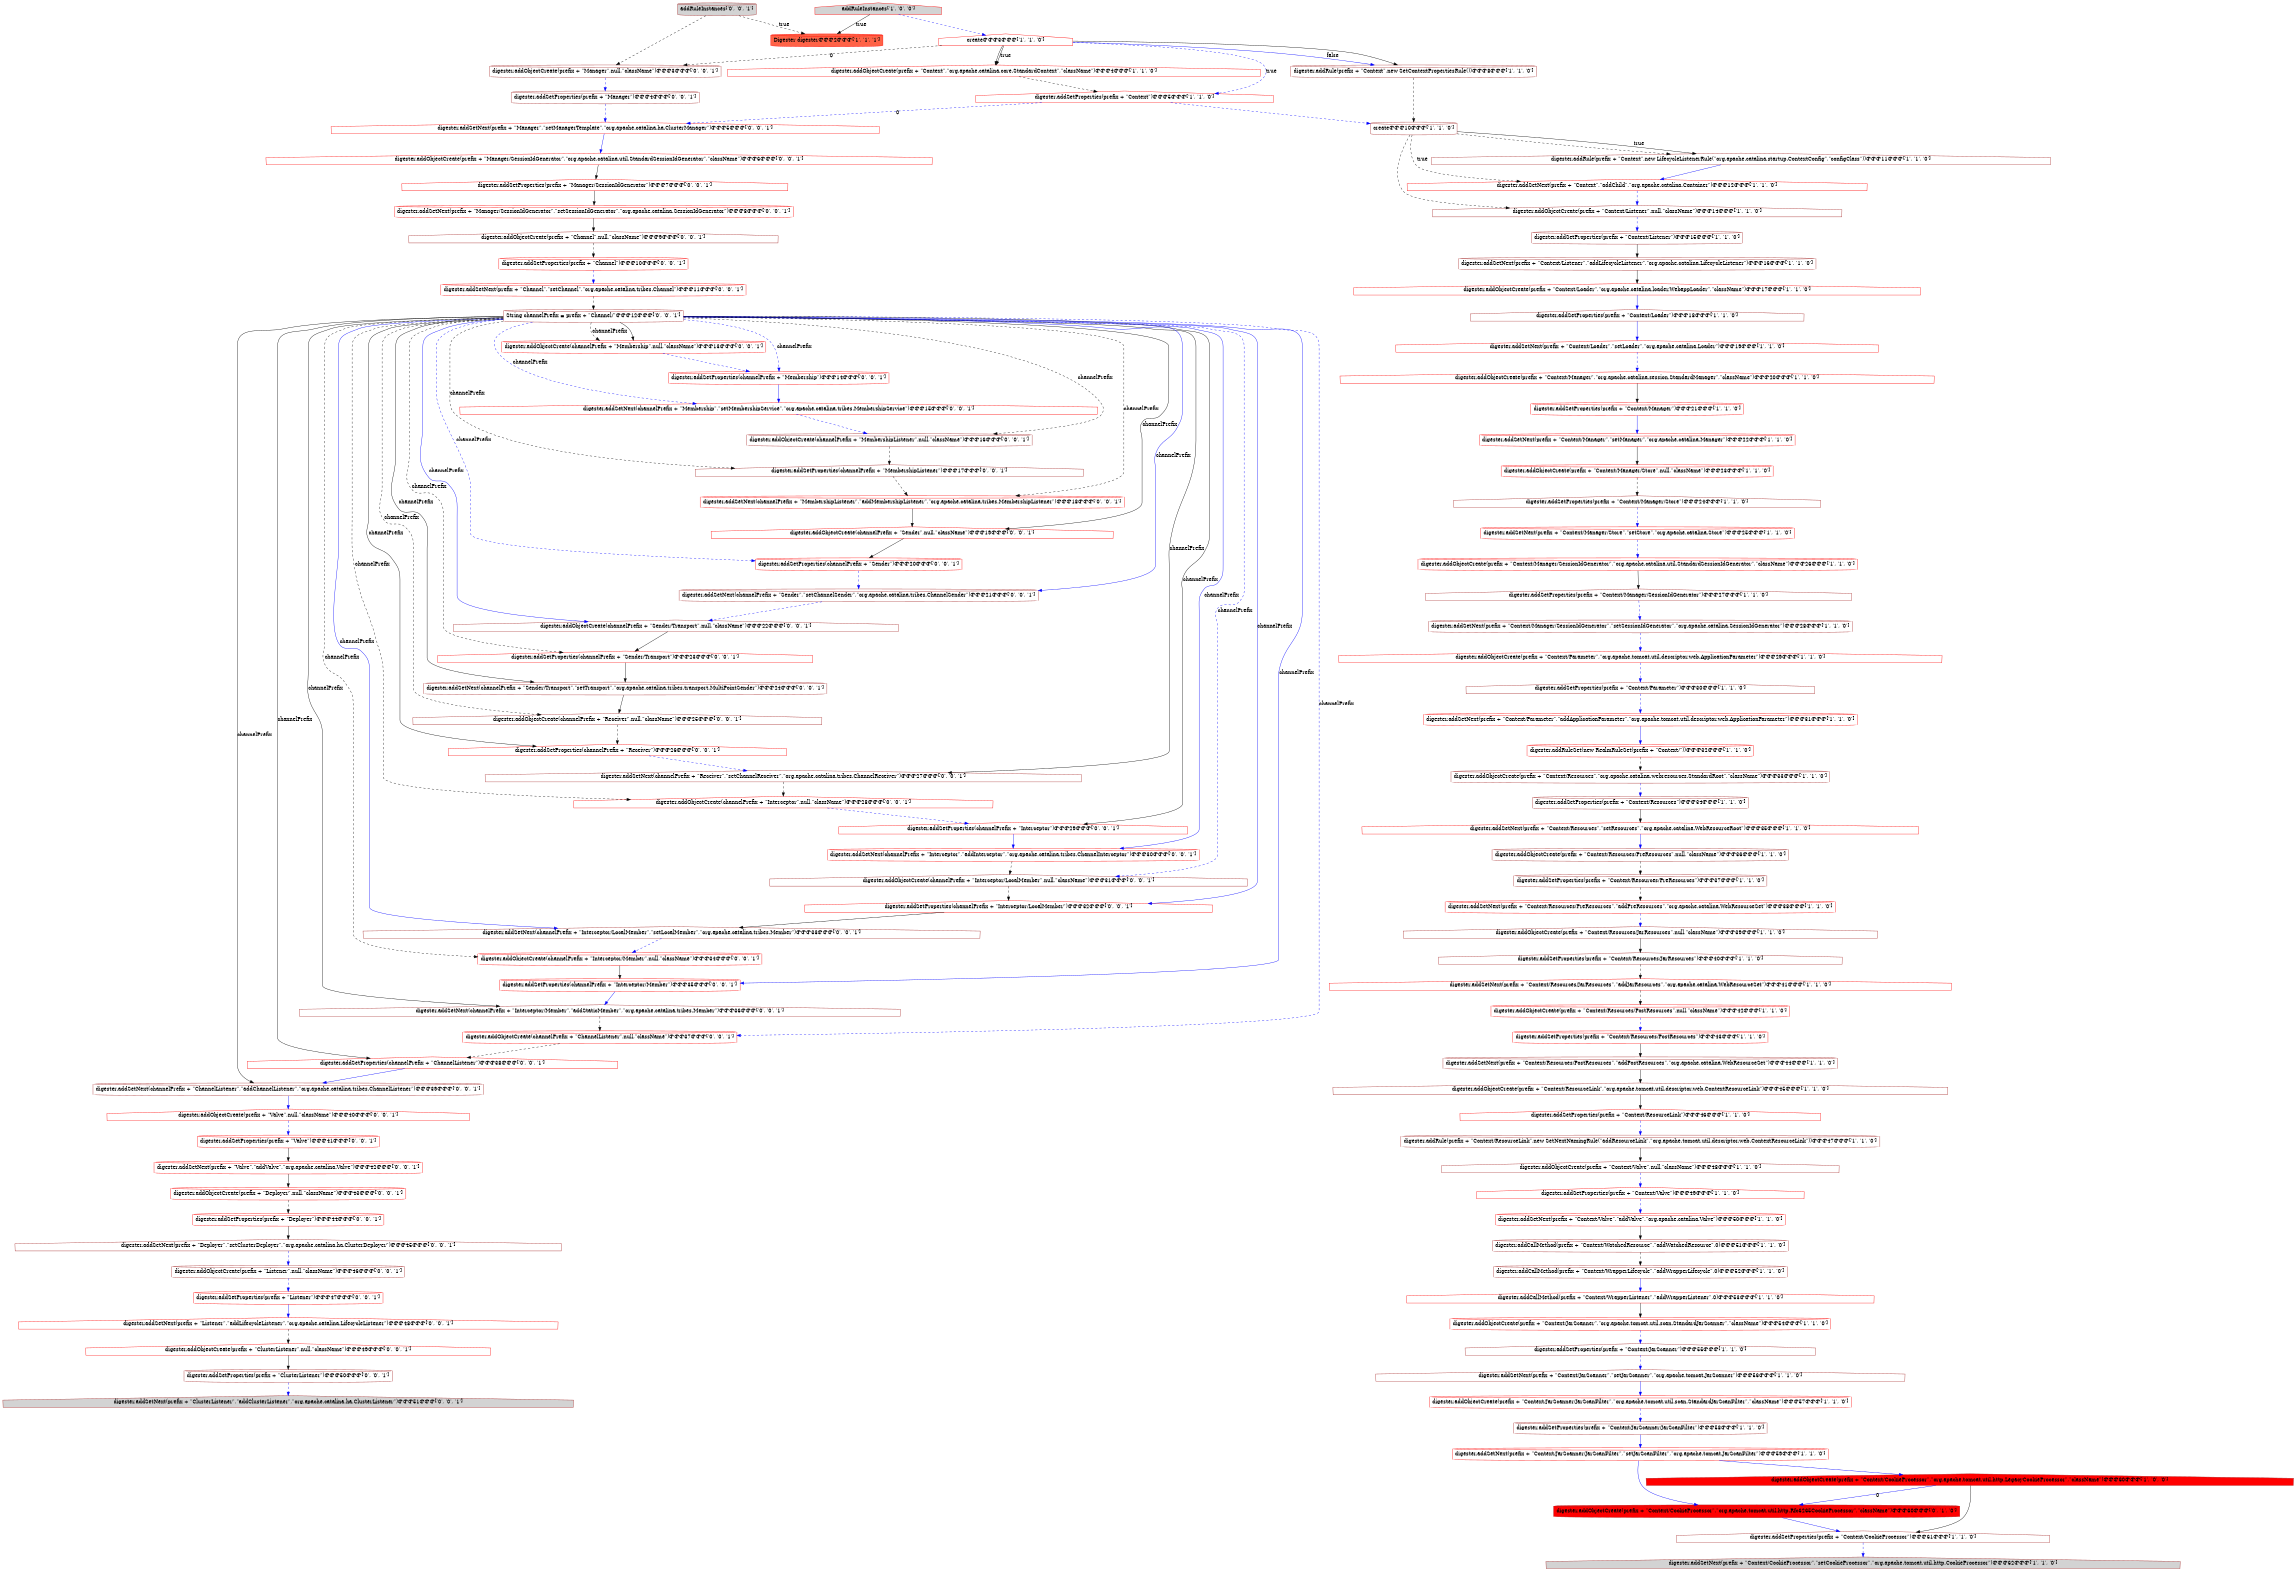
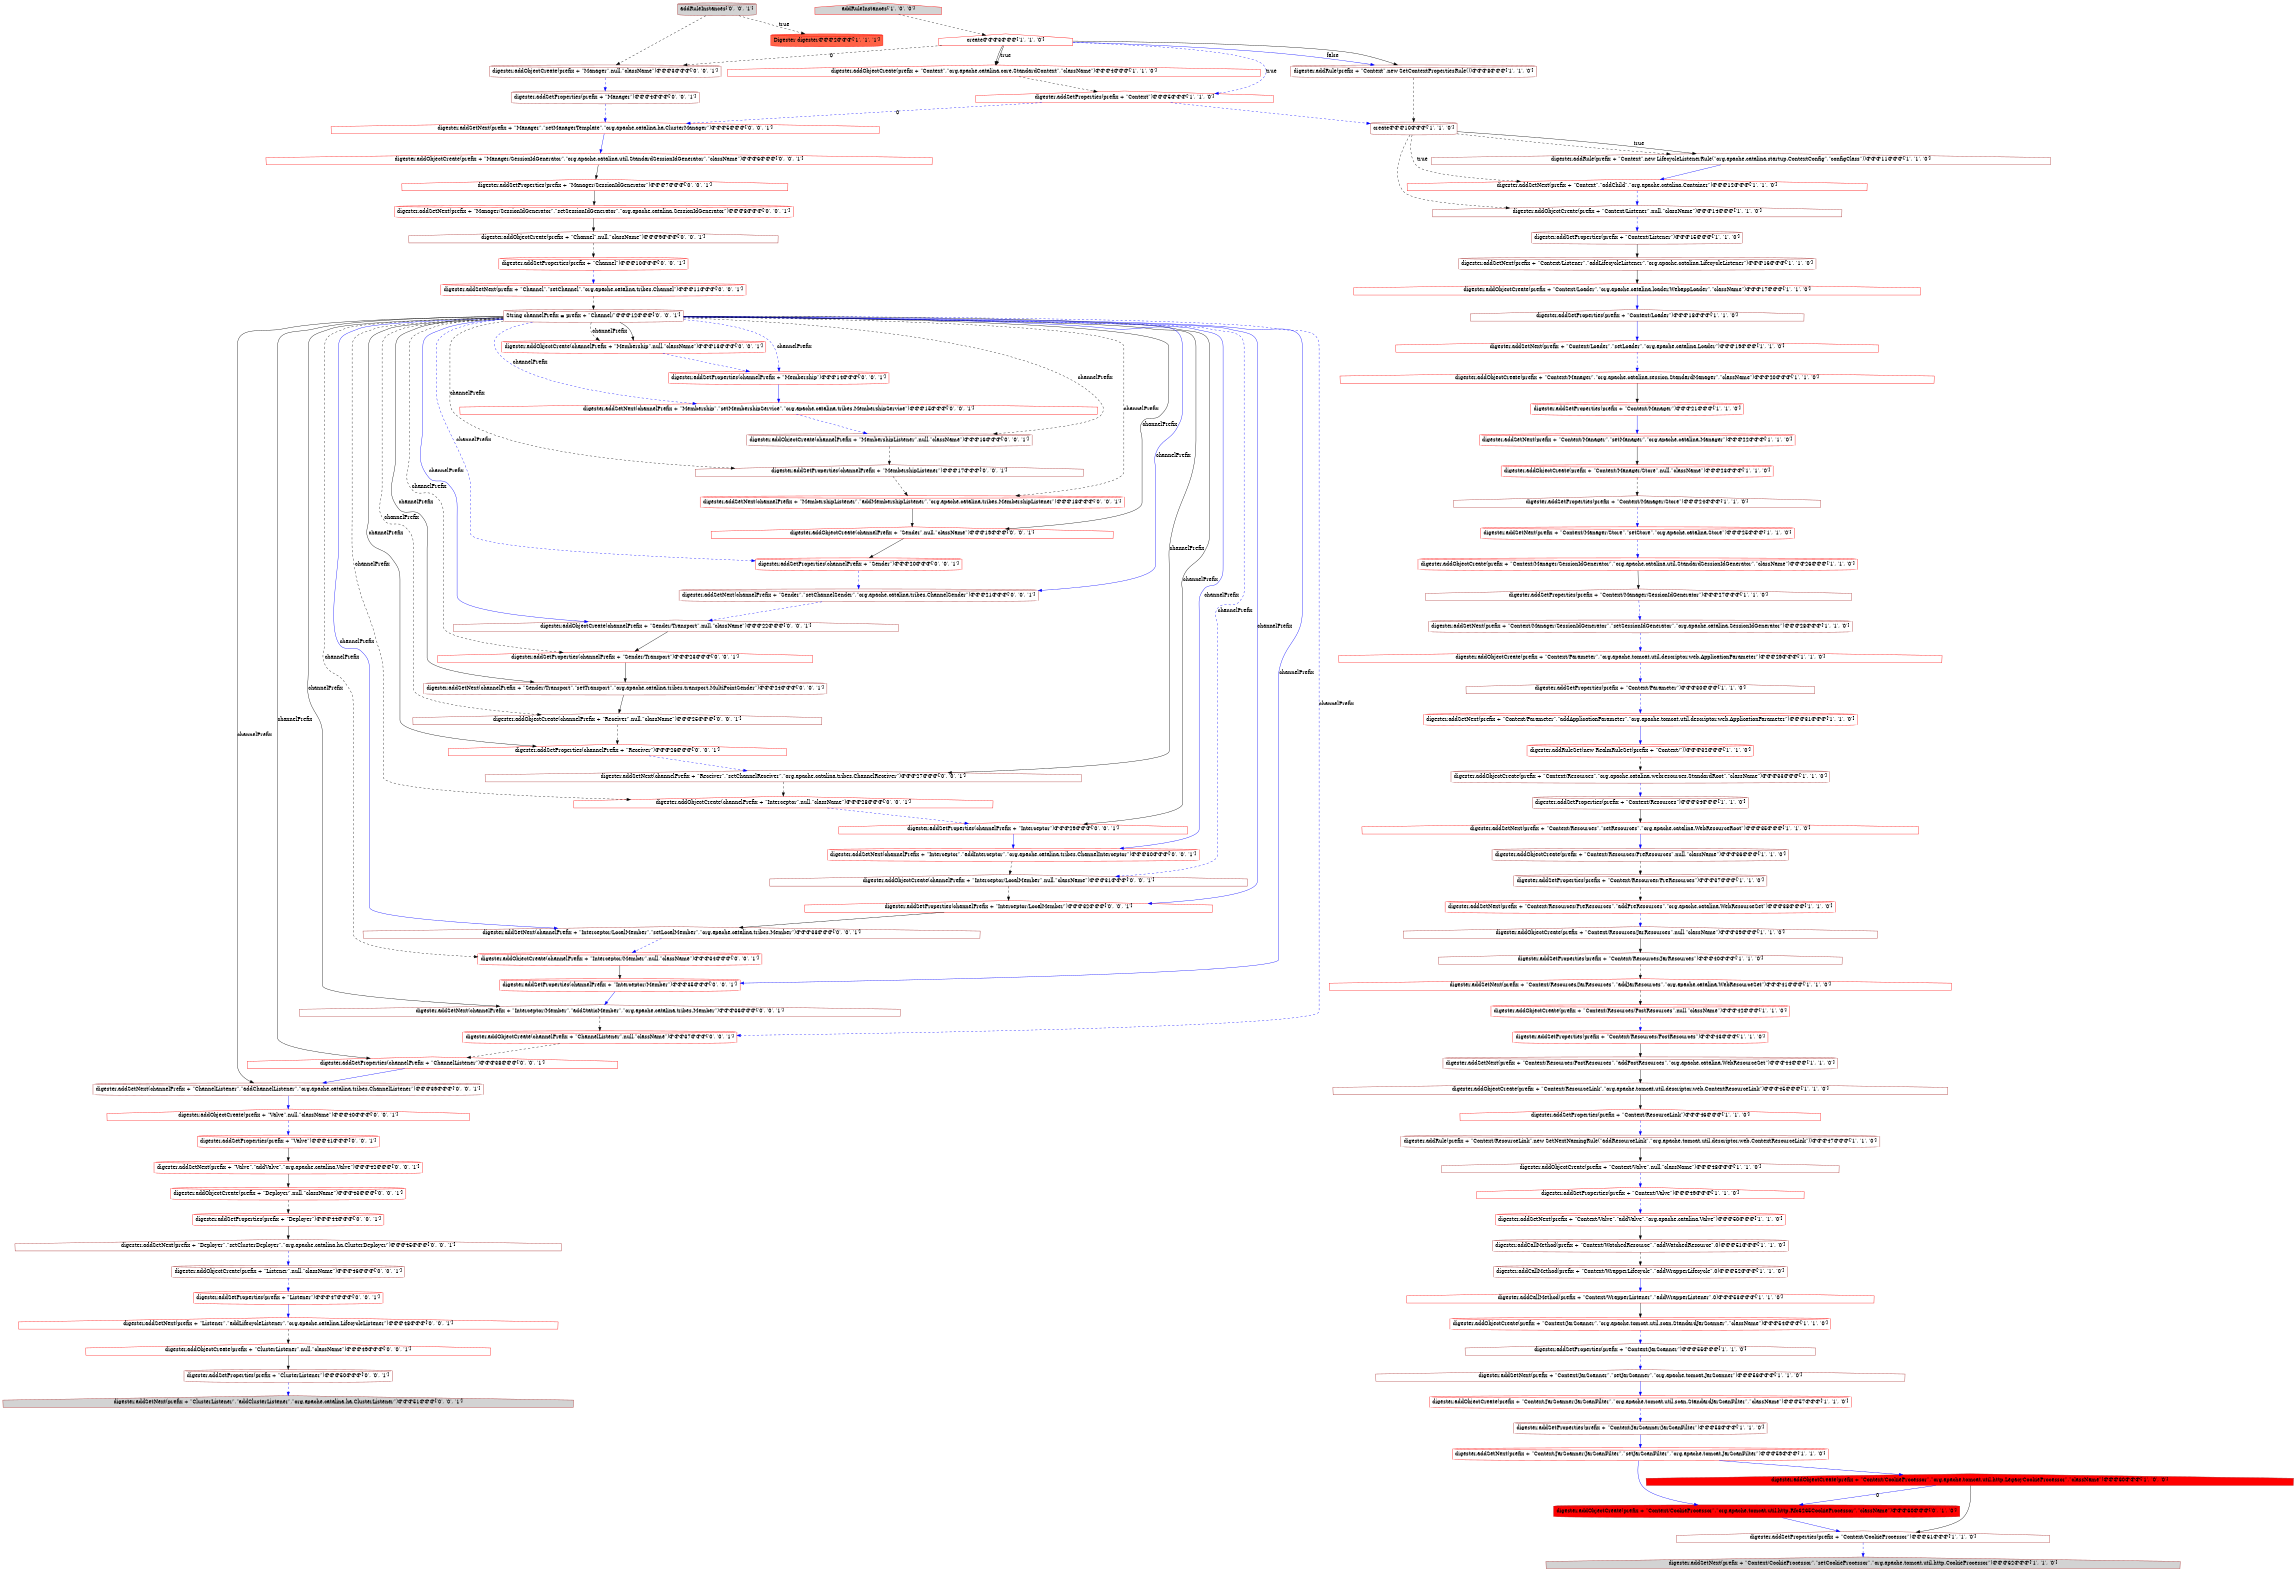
(855, 23) -> none
(940, 24) -> (940, 24)
